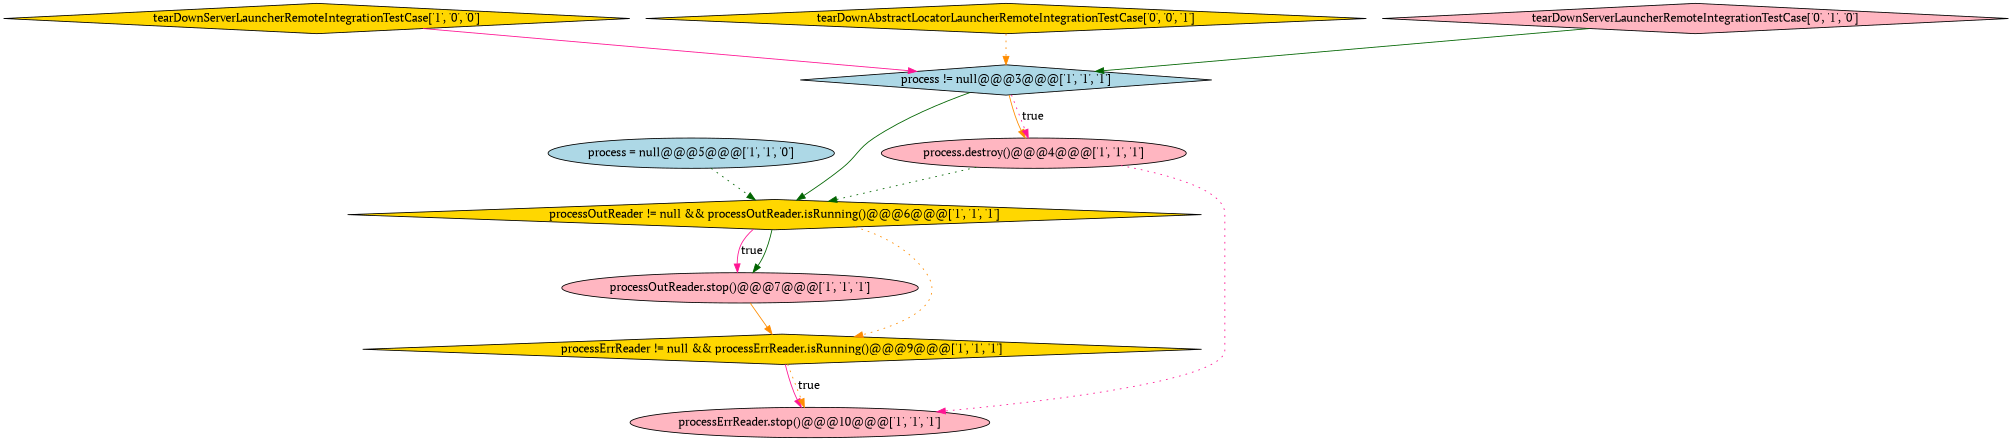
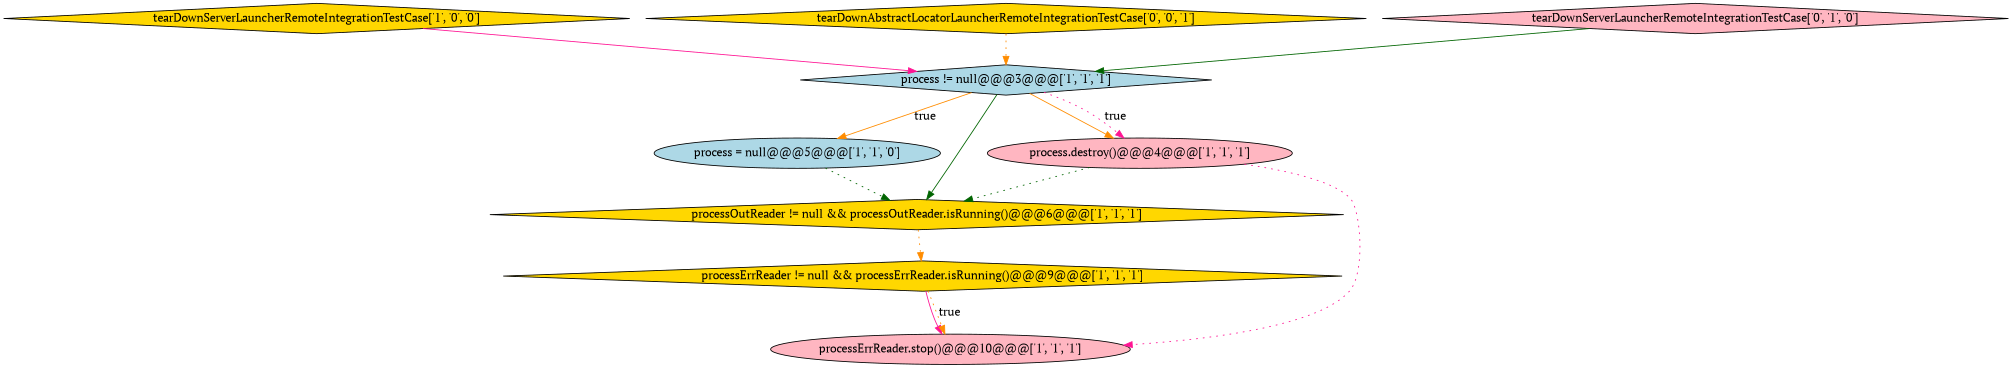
none -> (909, 114)
(740, 288) -> none
